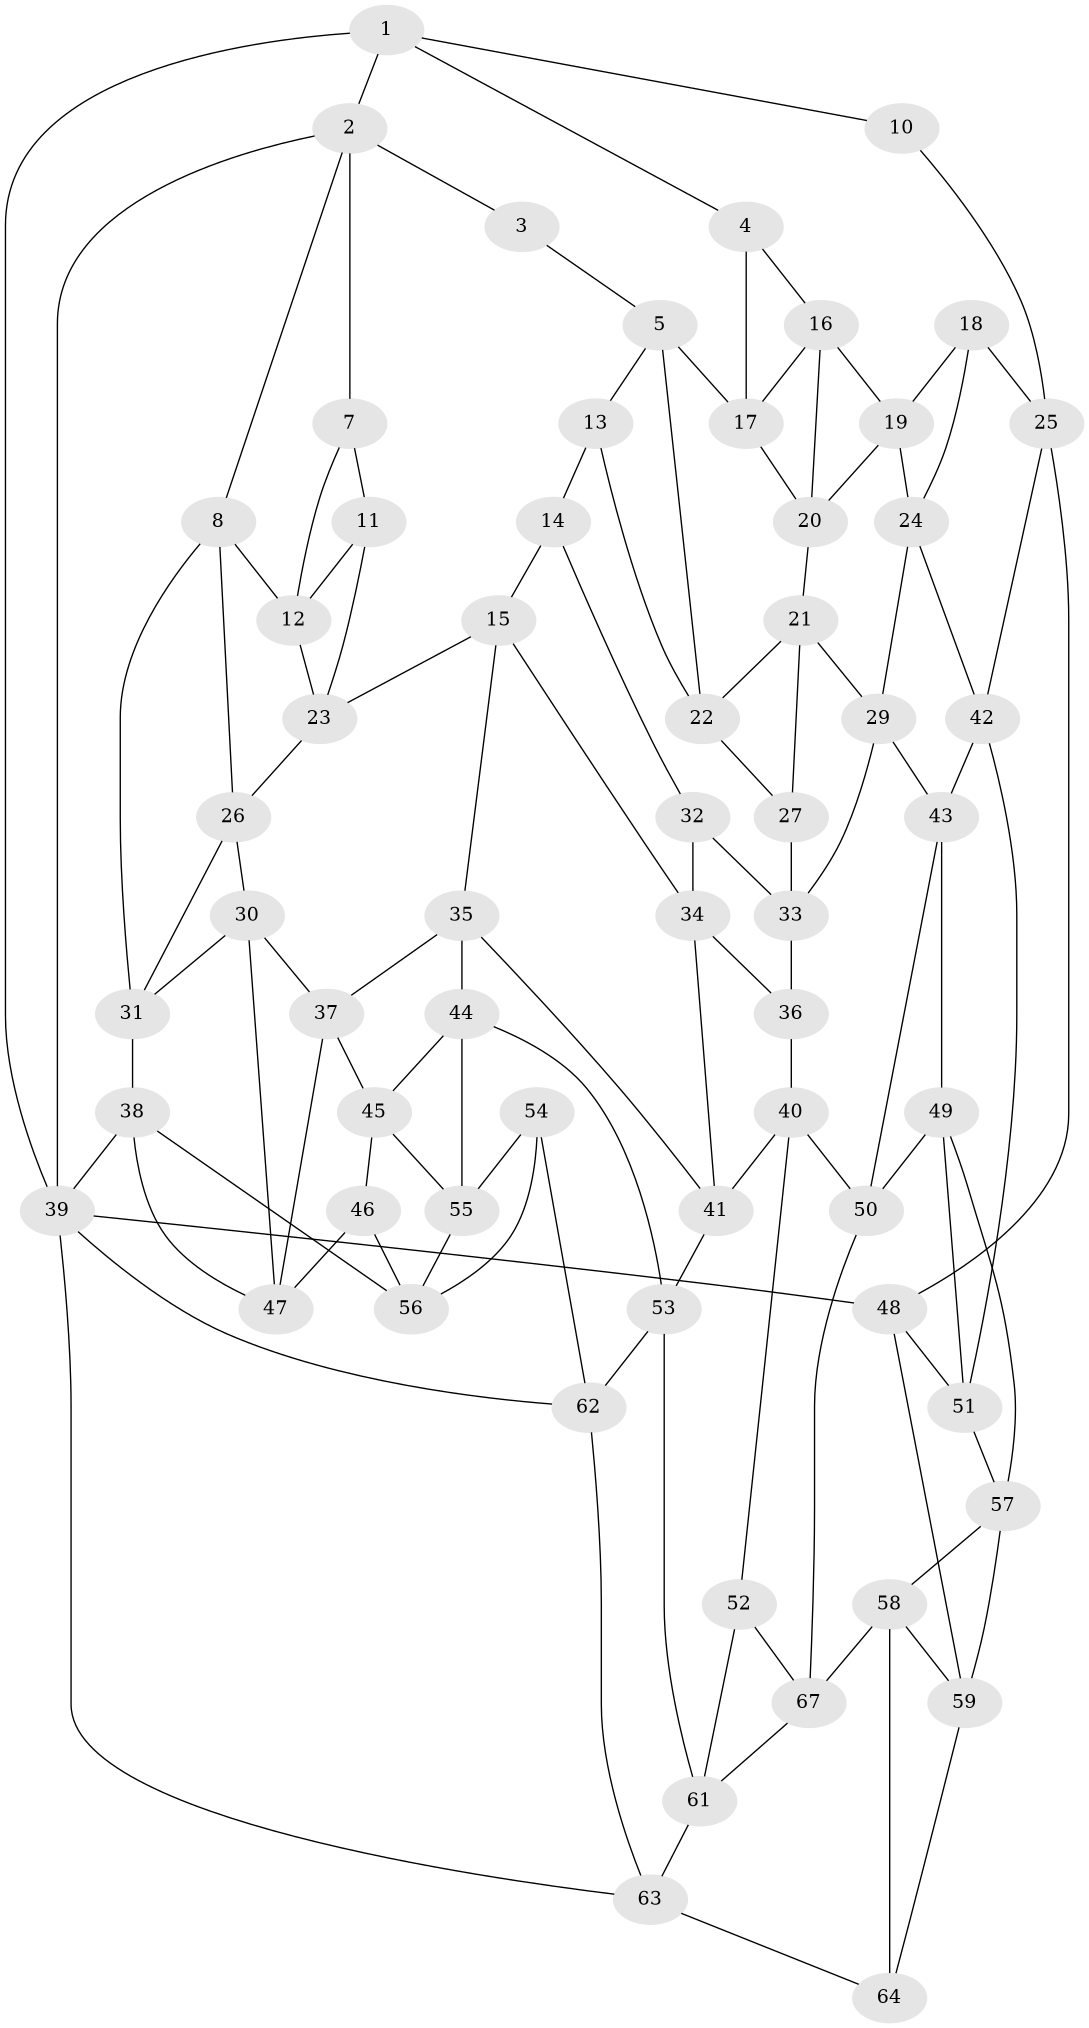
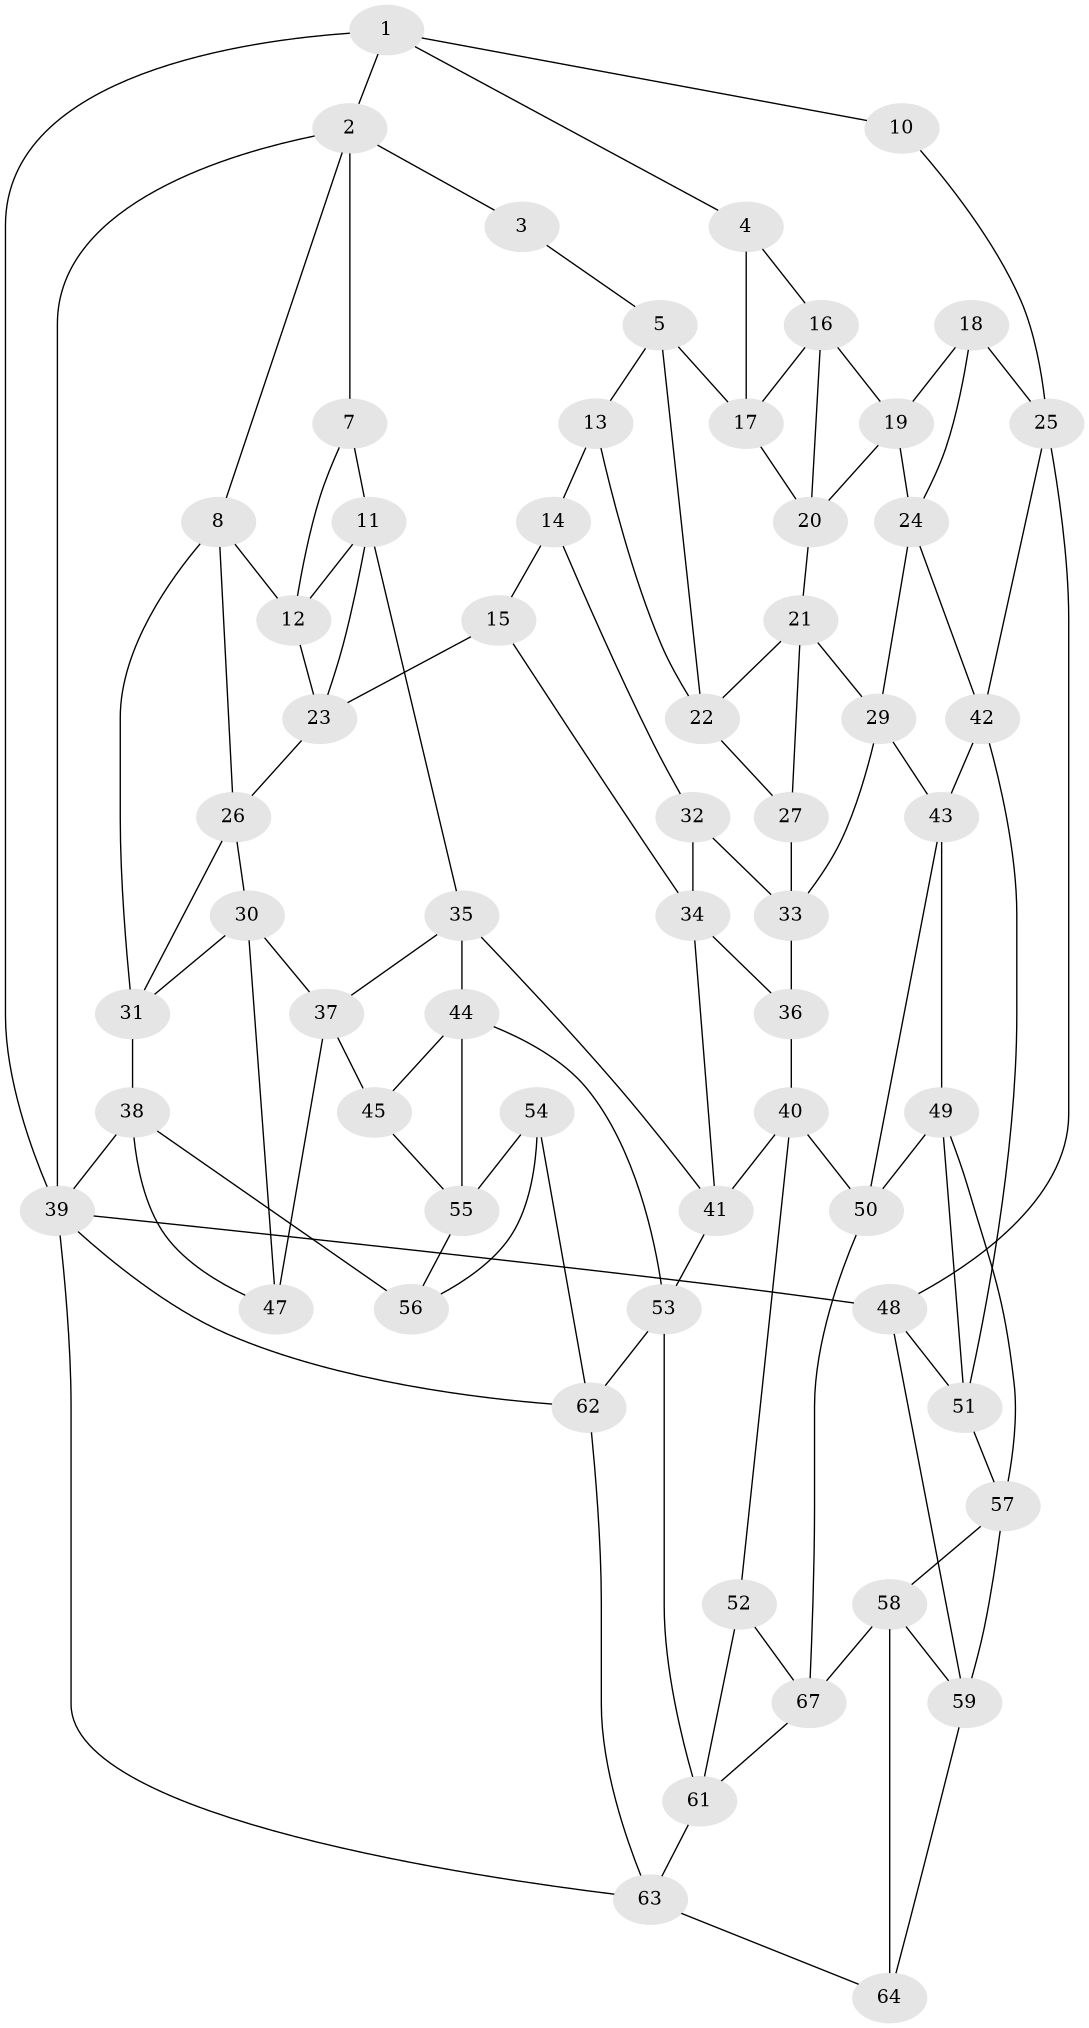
(480, 768) -> (415, 719)
(364, 1211) -> none
